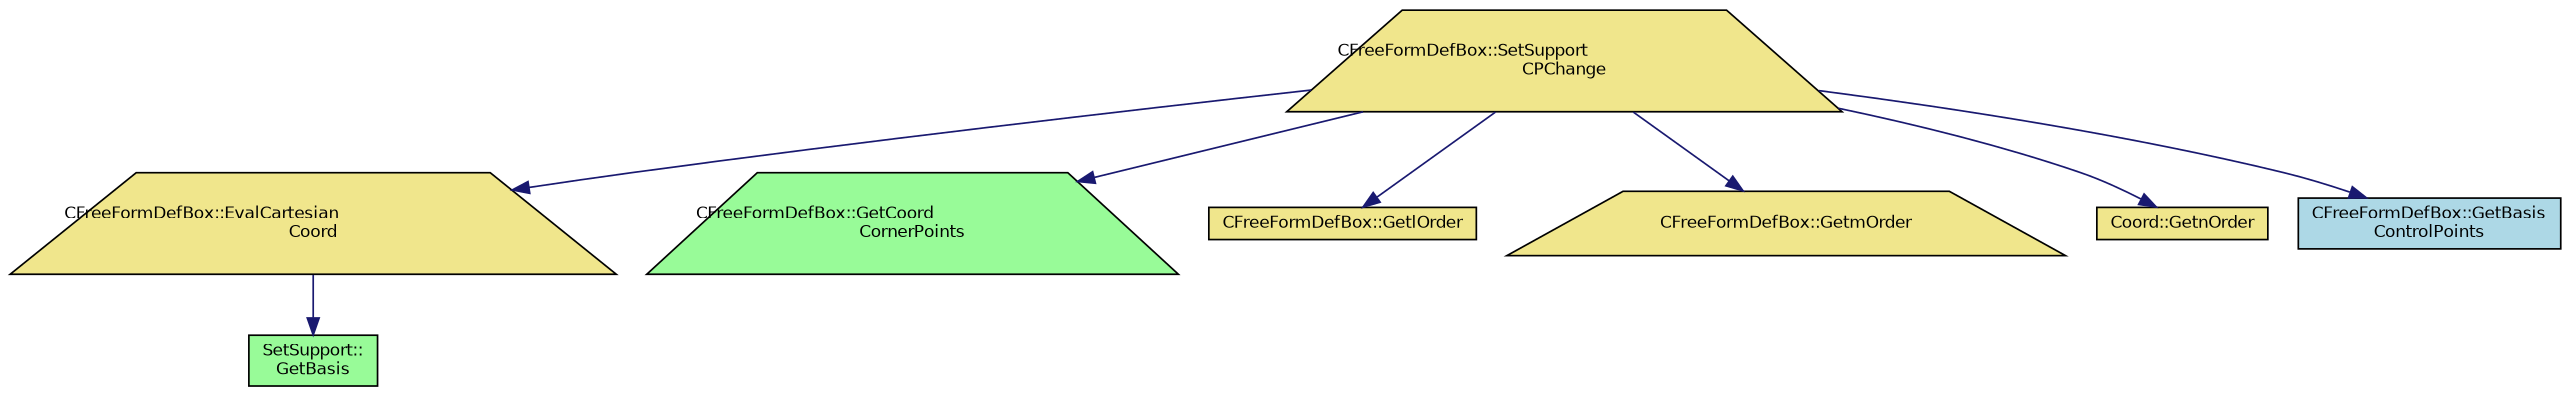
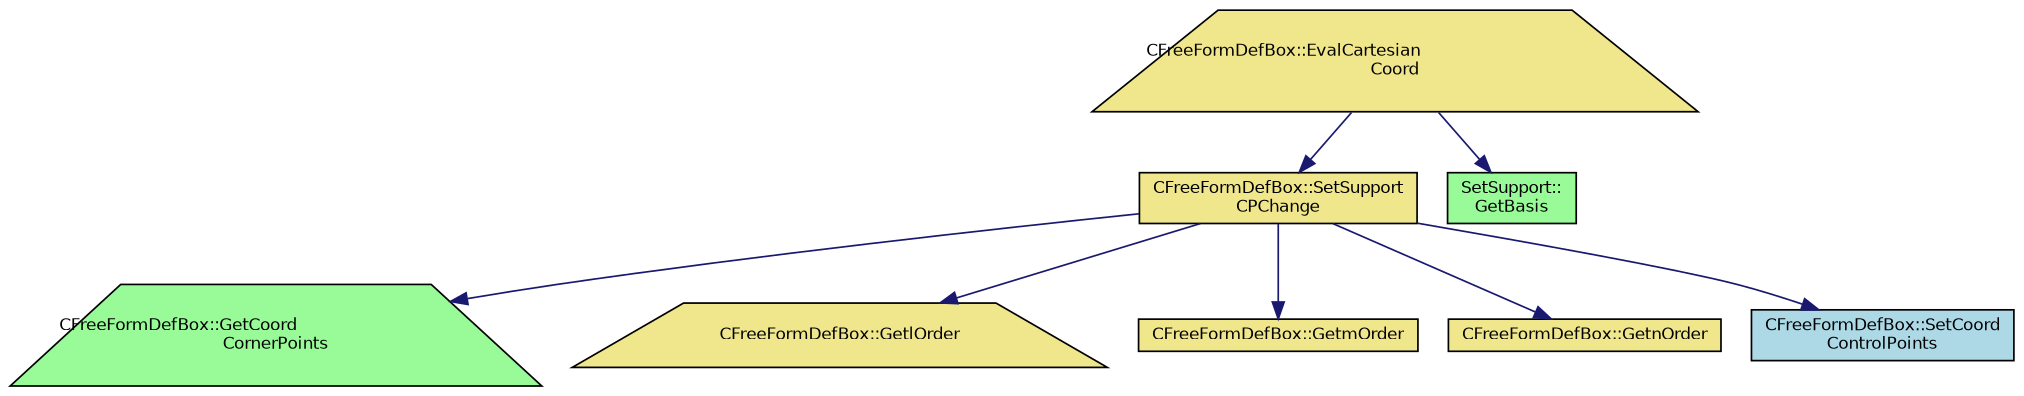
(1564, 61) -> (1278, 198)
(920, 136) -> (1331, 136)
(1343, 223) -> (840, 335)
(1786, 223) -> (1278, 335)
(2182, 223) -> (1585, 335)
(2430, 223) -> (1883, 335)
